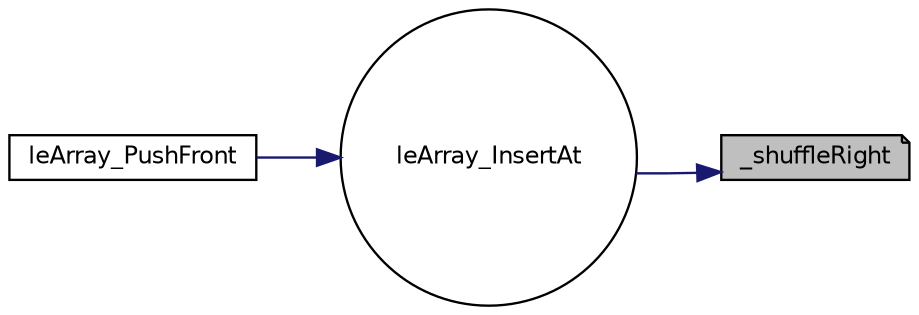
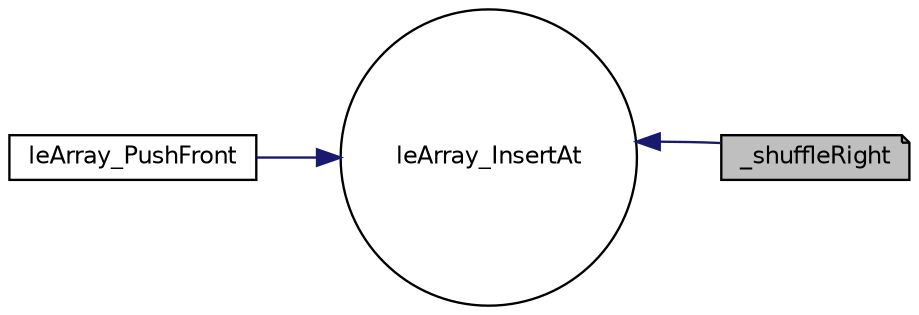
(667, 173) -> (690, 142)
